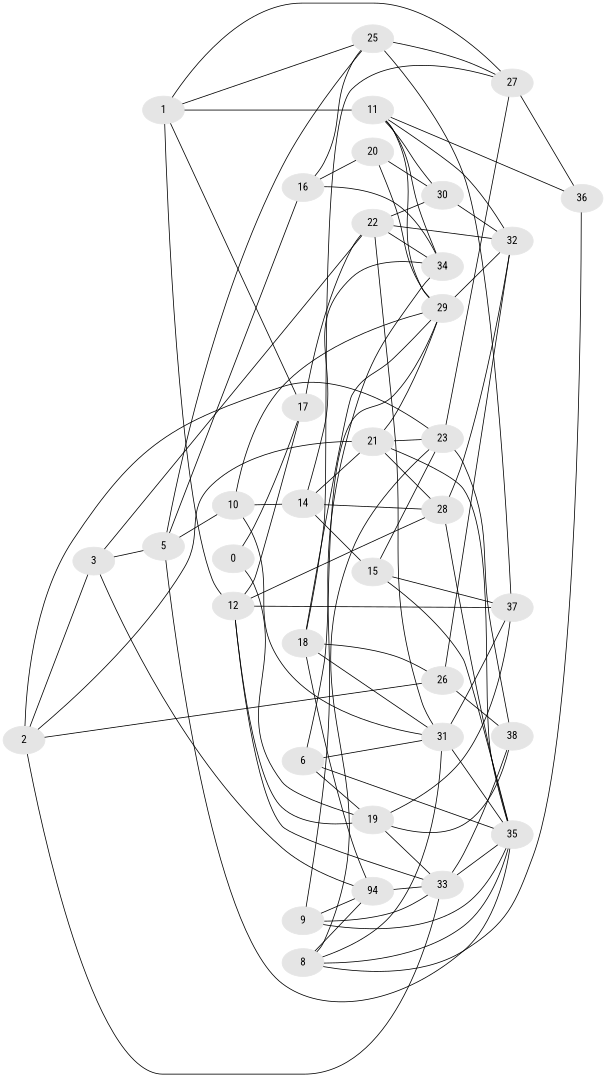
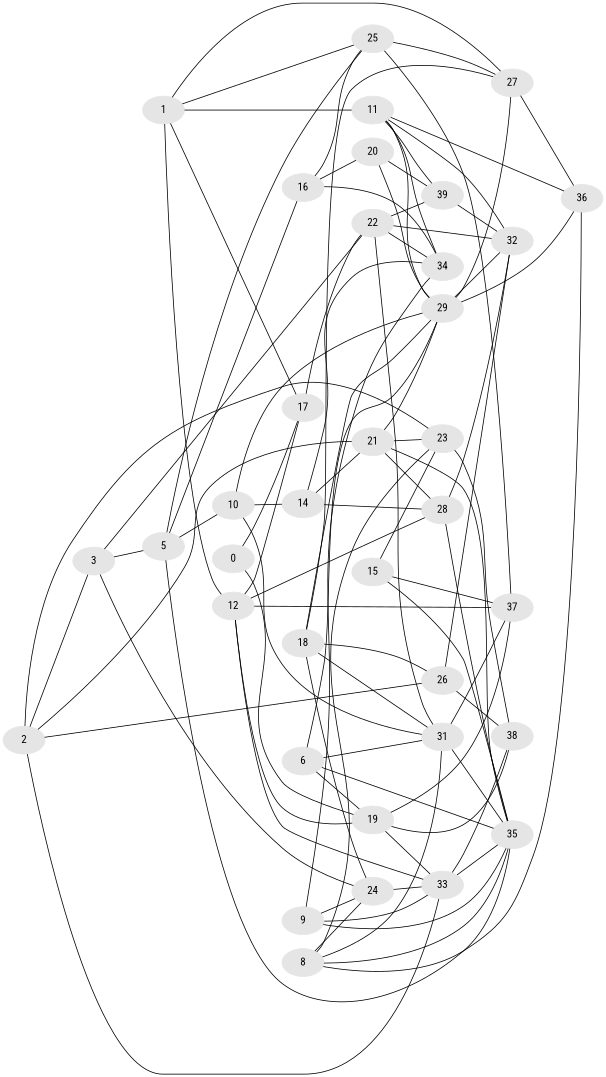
(443, 195) -> (443, 195)
none -> (526, 267)
(476, 269) -> (495, 201)
(338, 538) -> none
(373, 891) -> (373, 891)
